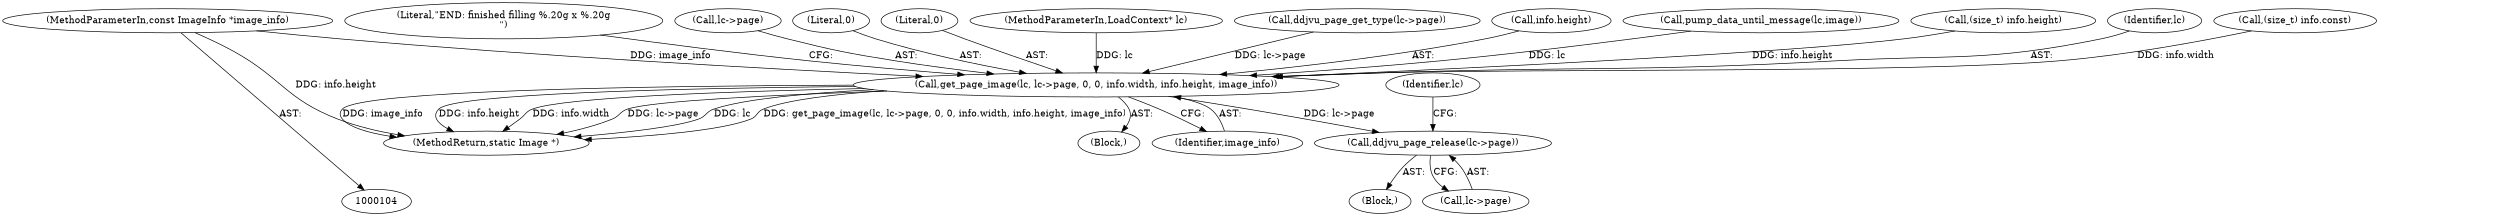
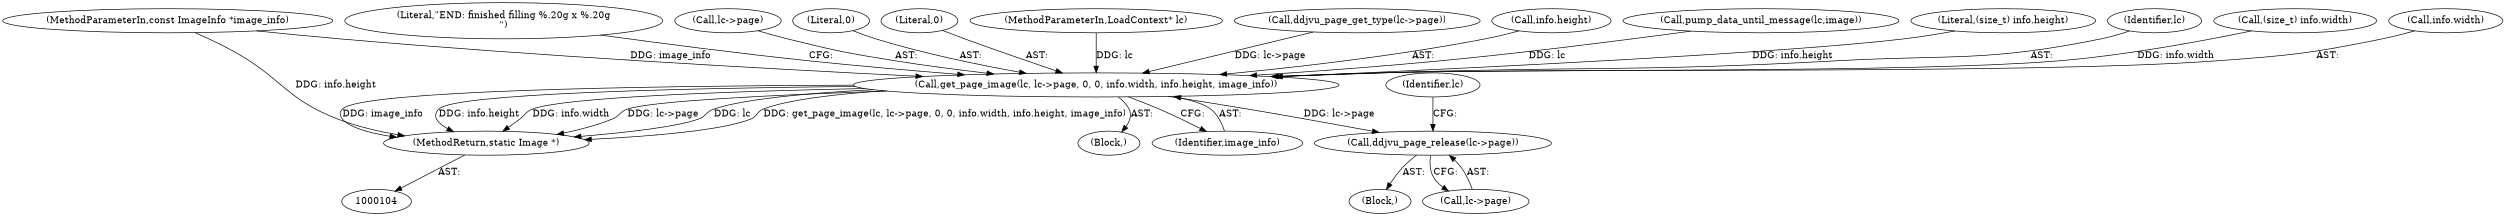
(2003, 21) -> (2003, 21)
(2295, 21) -> (2295, 21)
none -> (2446, 21)
(270, 109) -> (433, 172)
